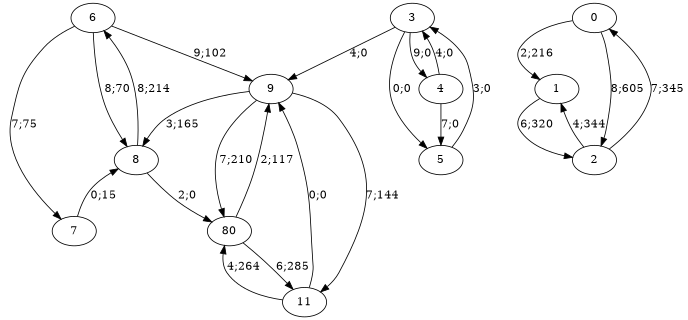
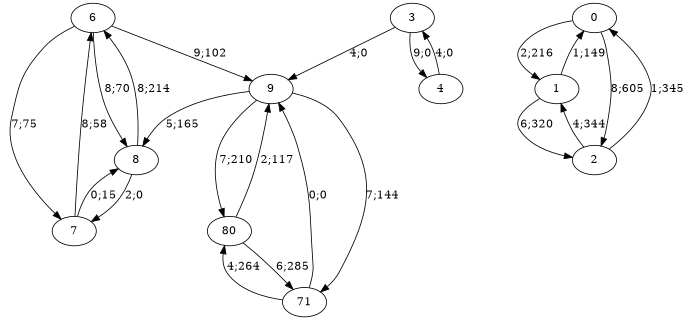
none -> (568, 55)
(668, 89) -> (668, 89)
(182, 125) -> (182, 125)
none -> (81, 128)
(441, 160) -> none
(174, 198) -> (119, 199)
(305, 302) -> (305, 302)
